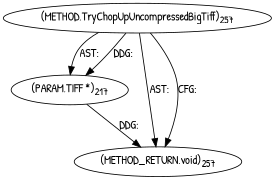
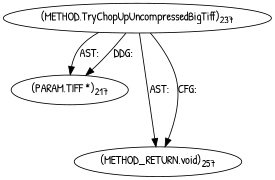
(227, 17) -> (227, 17)
(110, 123) -> none
